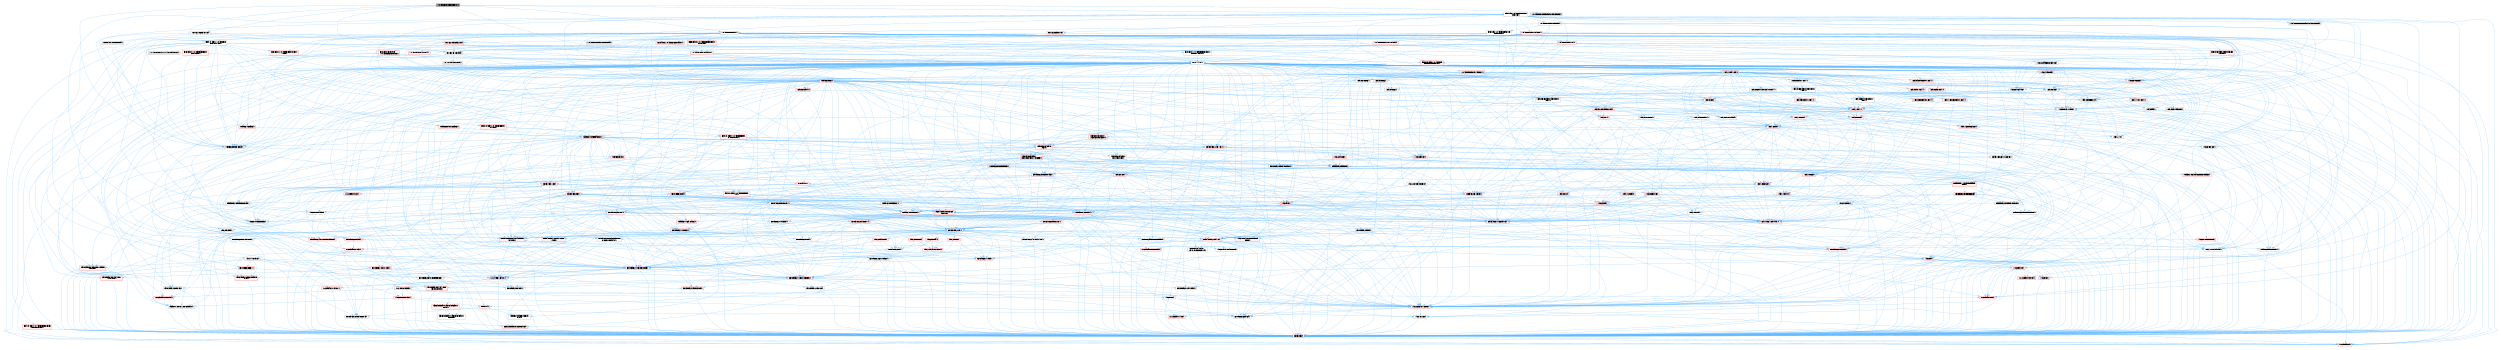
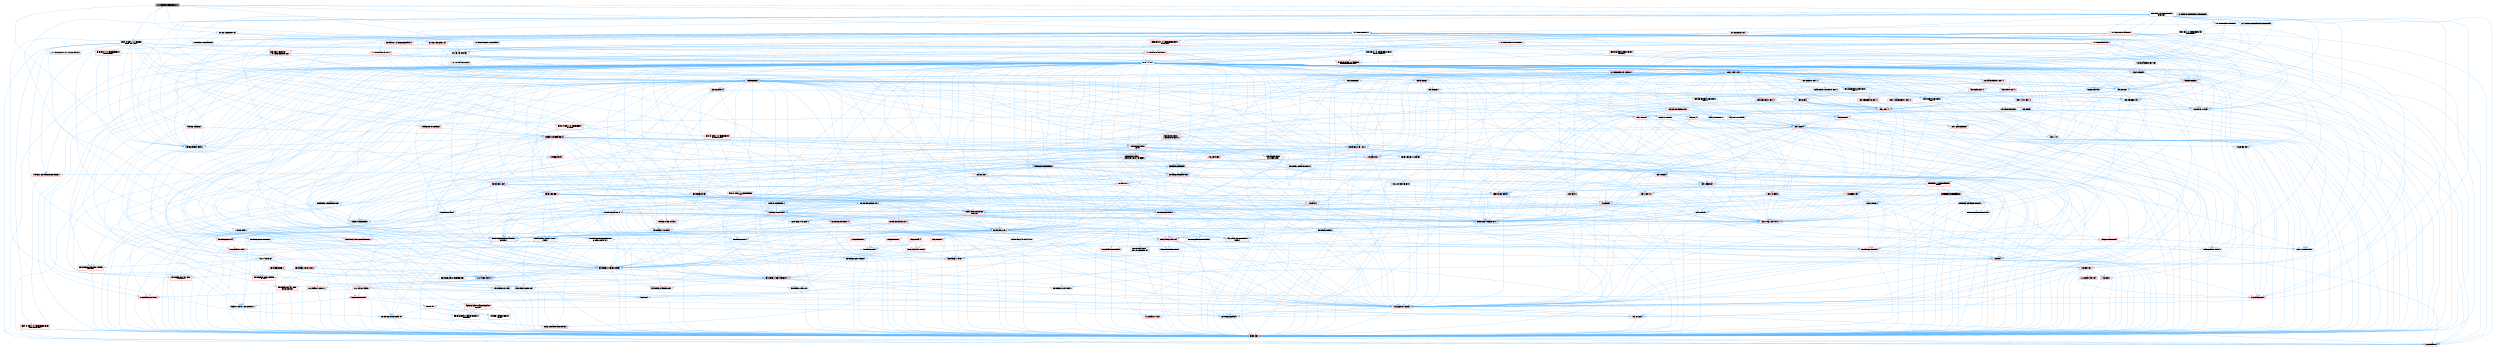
(284, 53) -> none
(352, 194) -> none
